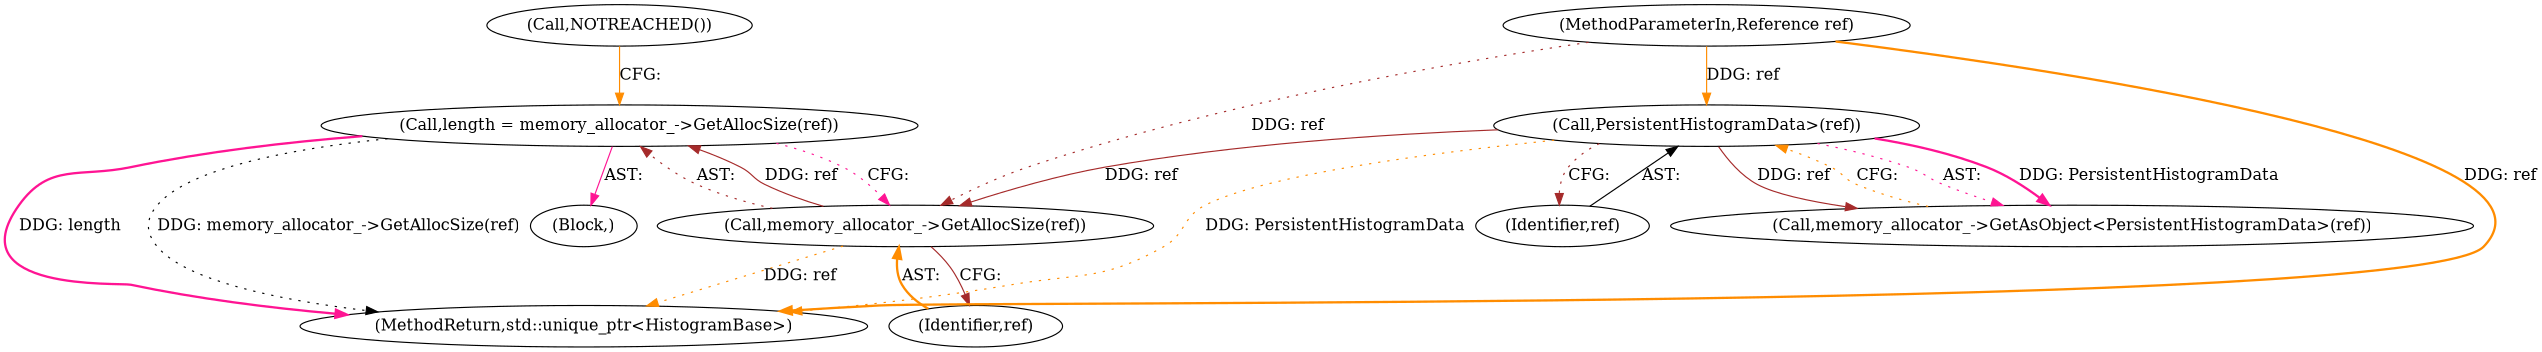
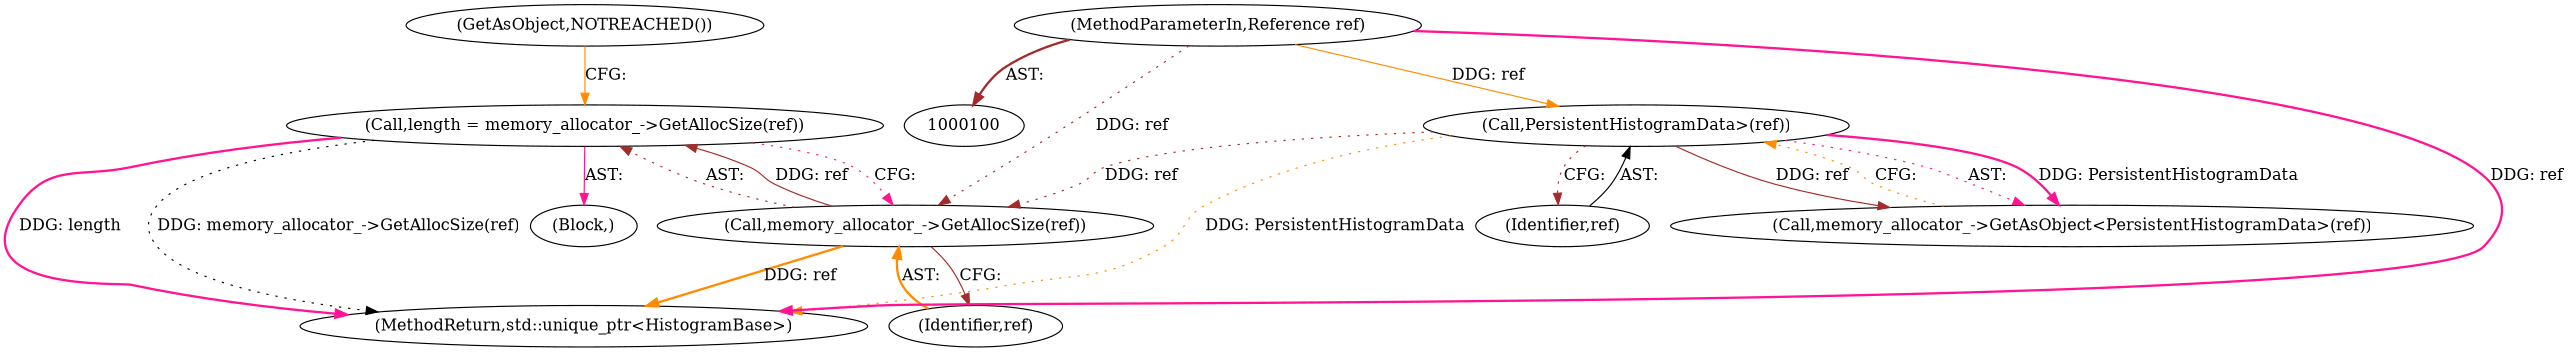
(620, 25) -> (585, 25)
none -> (964, 126)
(1232, 149) -> (1221, 146)
(750, 274) -> (750, 274)
(2001, 291) -> (2221, 282)
